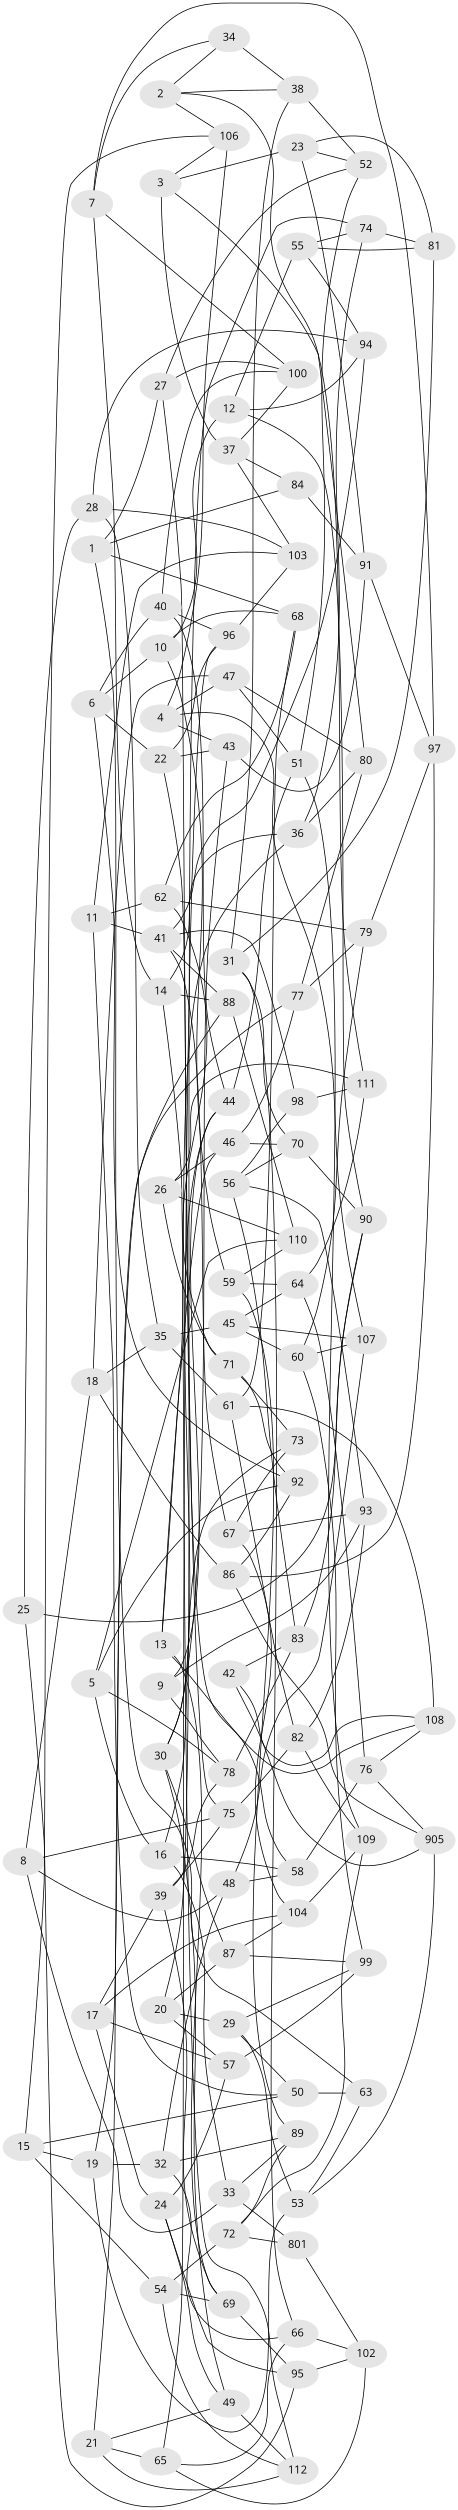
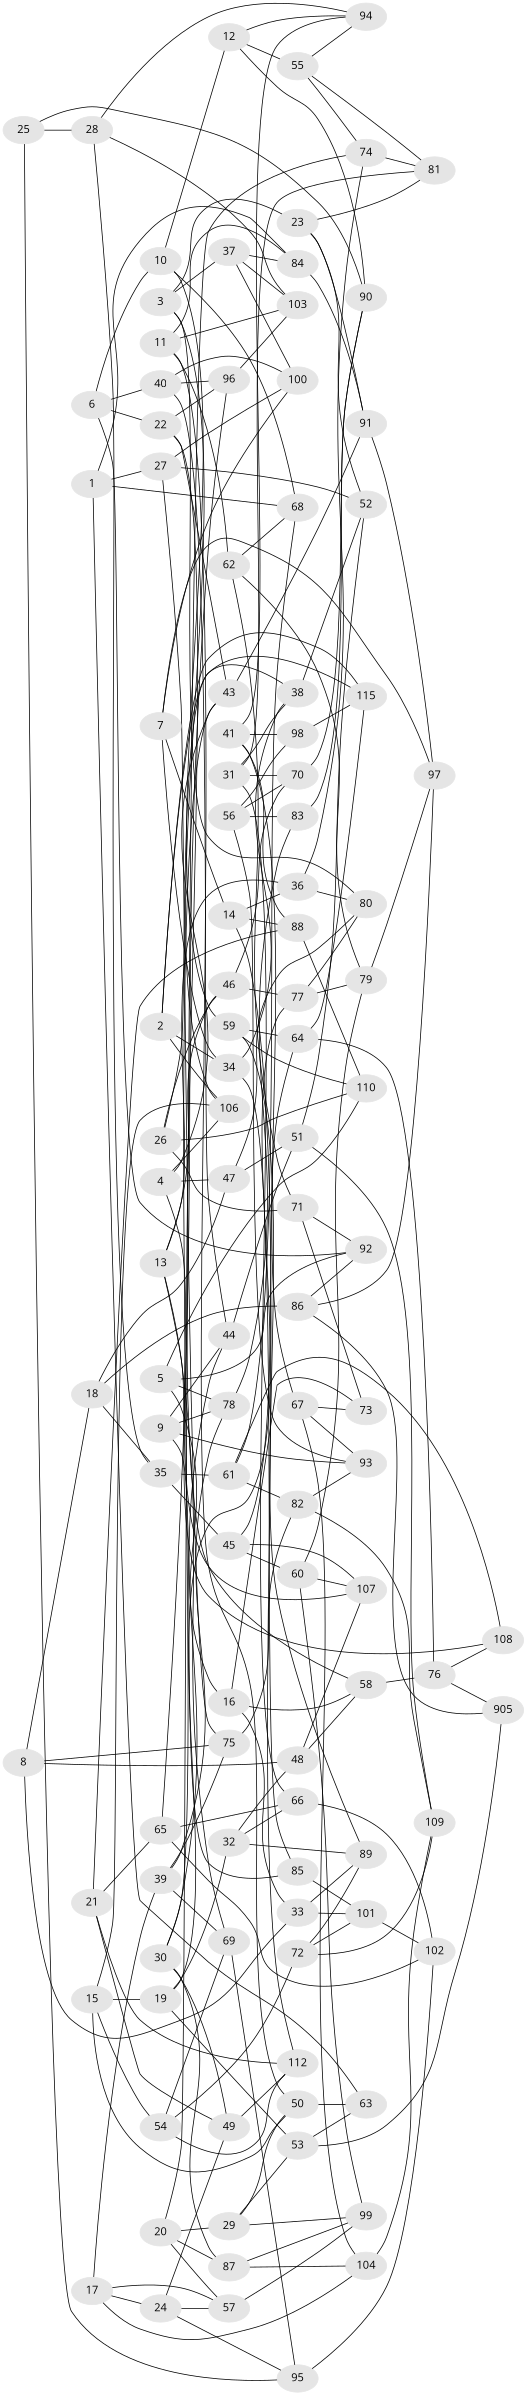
(126, 929) -> (199, 240)
(366, 1085) -> (366, 696)
(229, 1674) -> none
none -> (298, 1872)
(298, 2245) -> (366, 1914)
